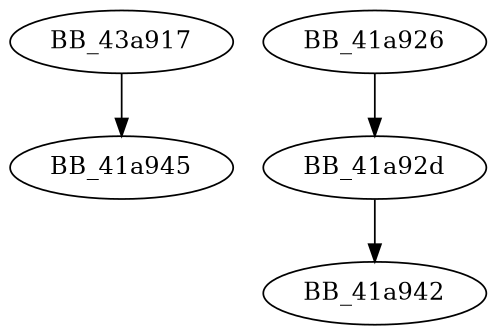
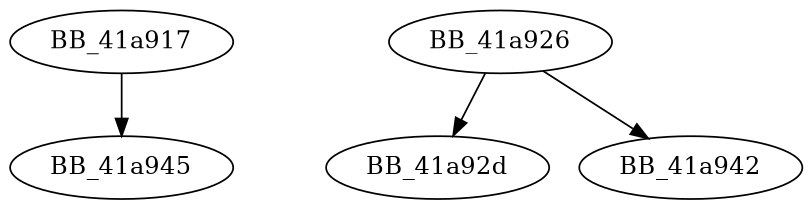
(122, 42) -> (122, 42)
(375, 222) -> (588, 100)
